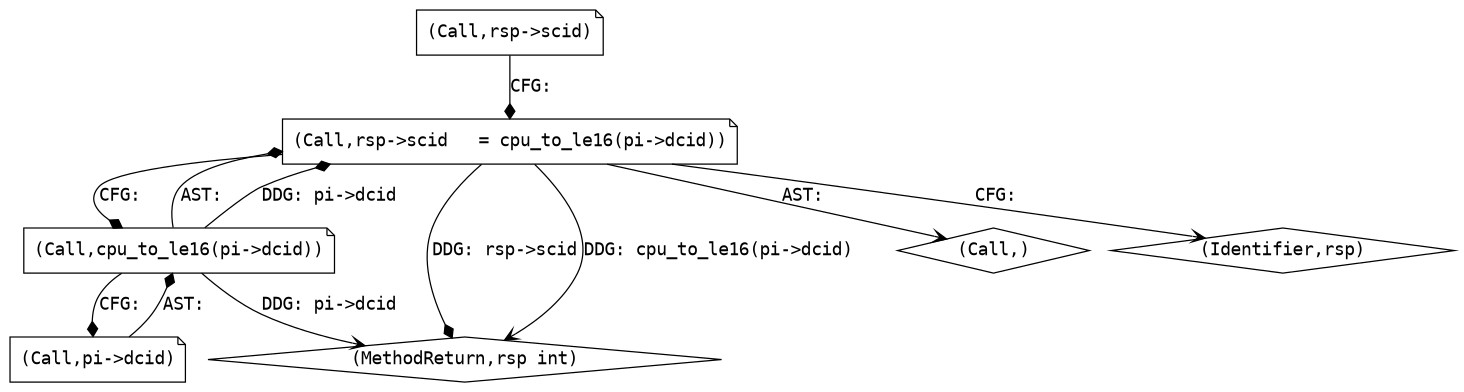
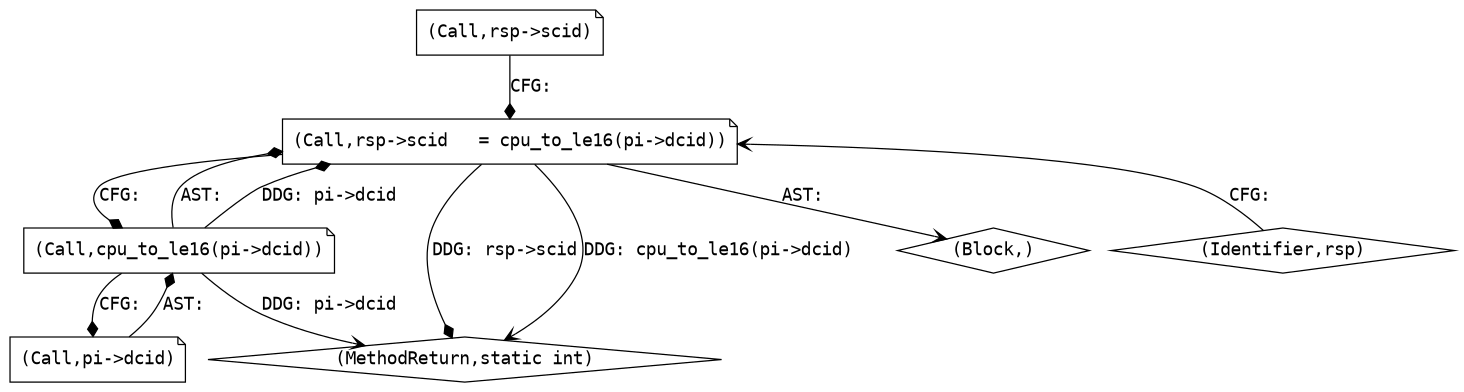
(932, 200) -> (1015, 157)
(993, 251) -> (993, 251)
(465, 360) -> (465, 360)
